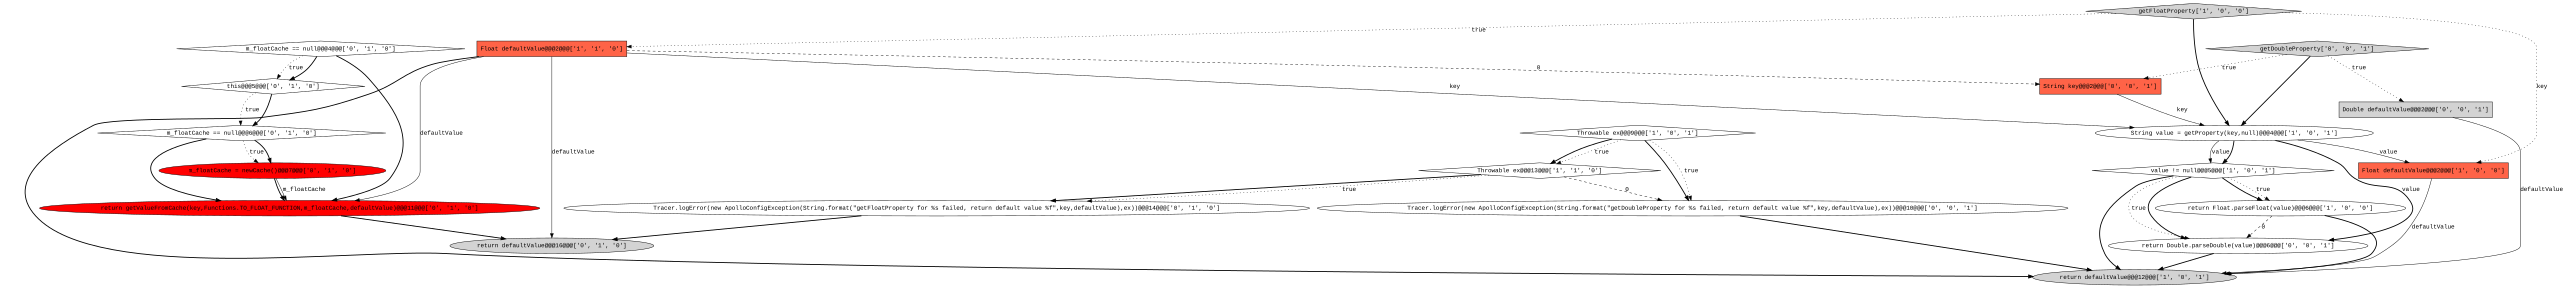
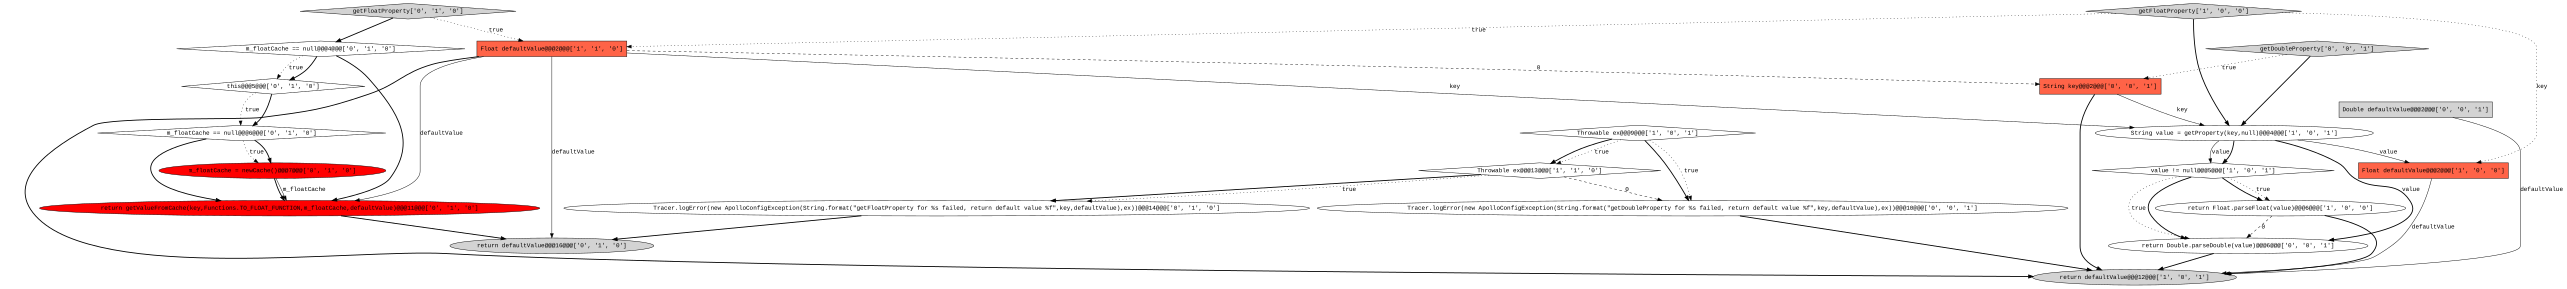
none -> (408, 11)
(2364, 78) -> none
(2112, 206) -> (2080, 183)
